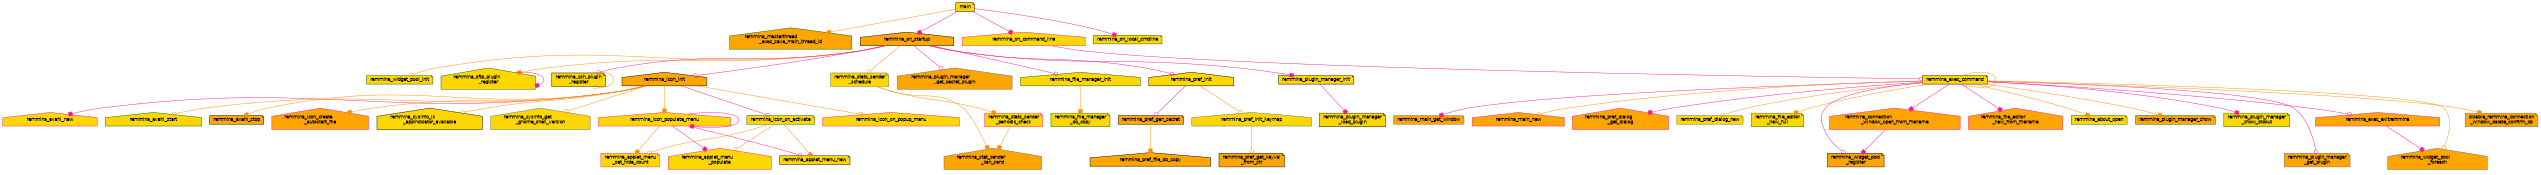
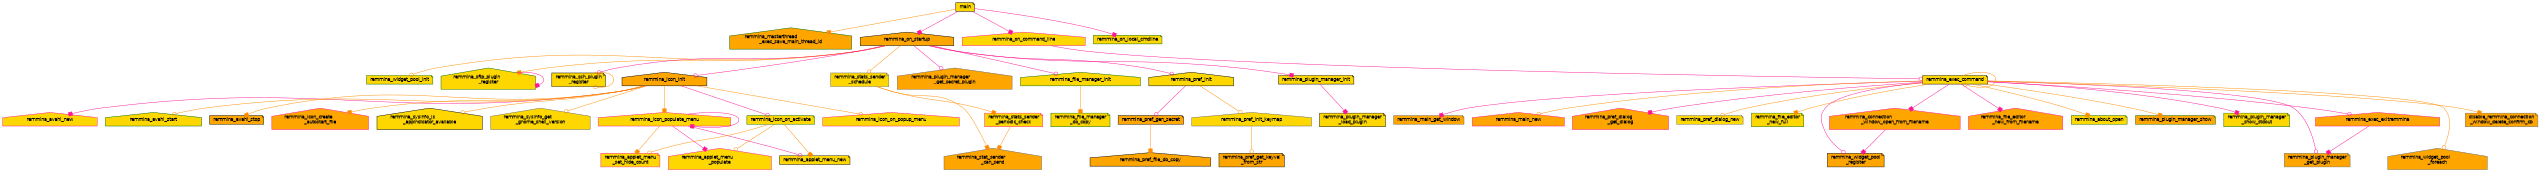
(2403, 137) -> (2350, 138)
